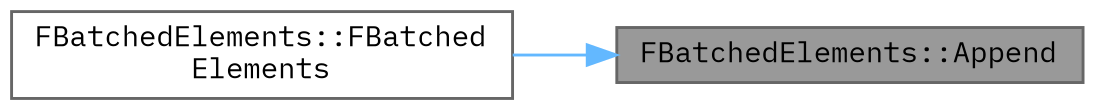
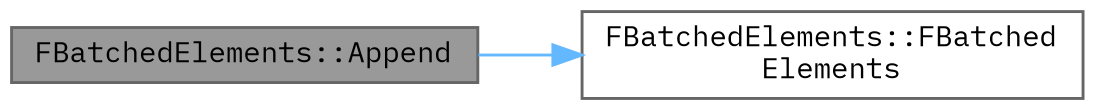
(550, 55) -> (516, 55)
